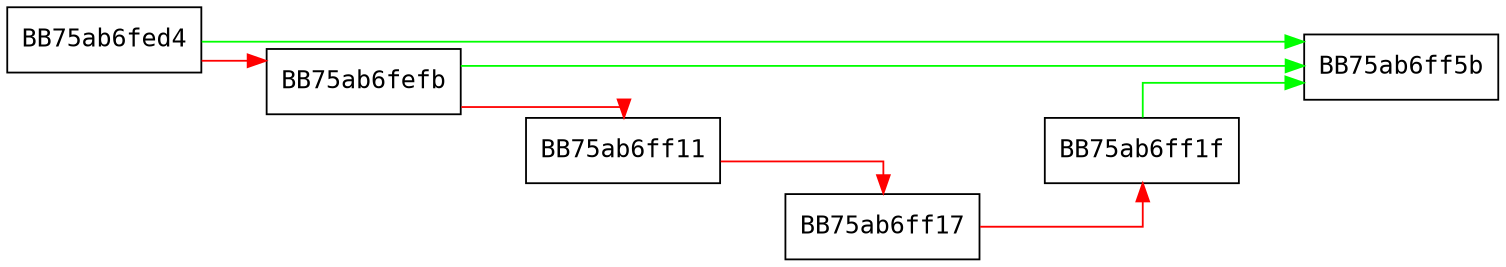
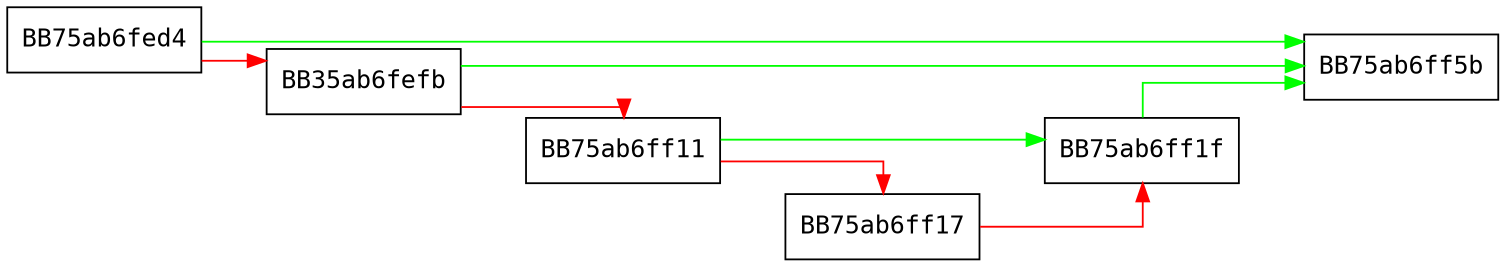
(364, 82) -> (364, 82)
none -> (874, 140)
